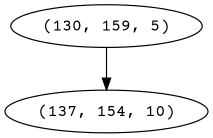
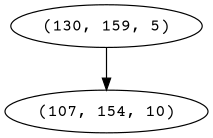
(107, 111) -> (107, 111)
